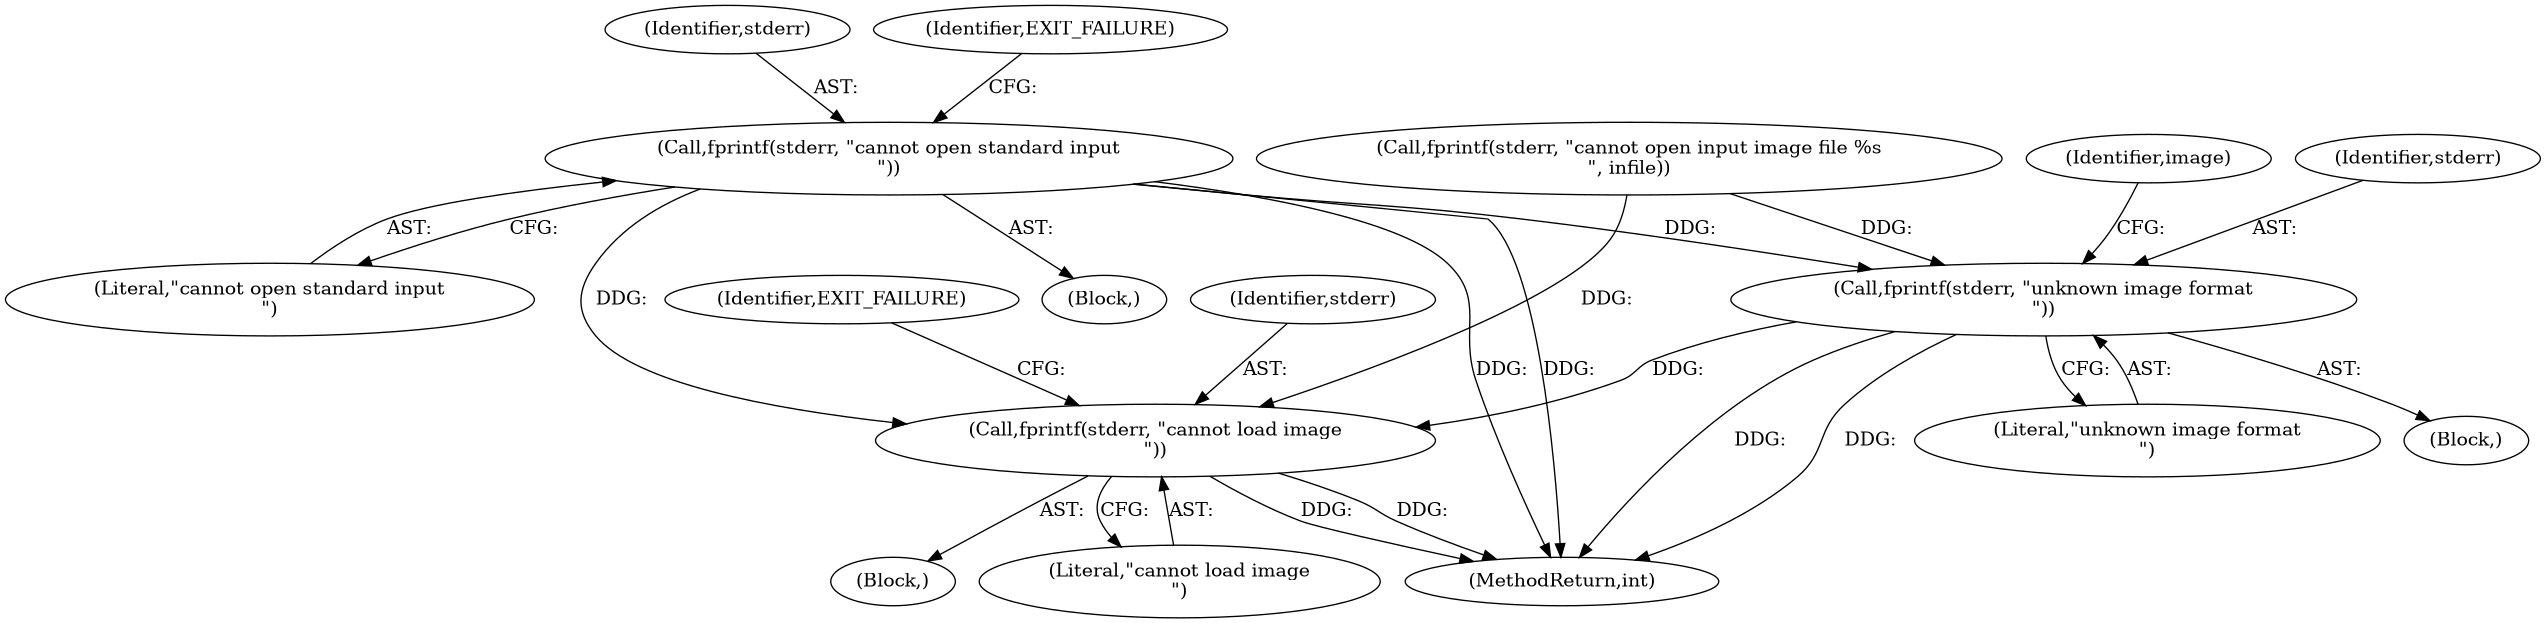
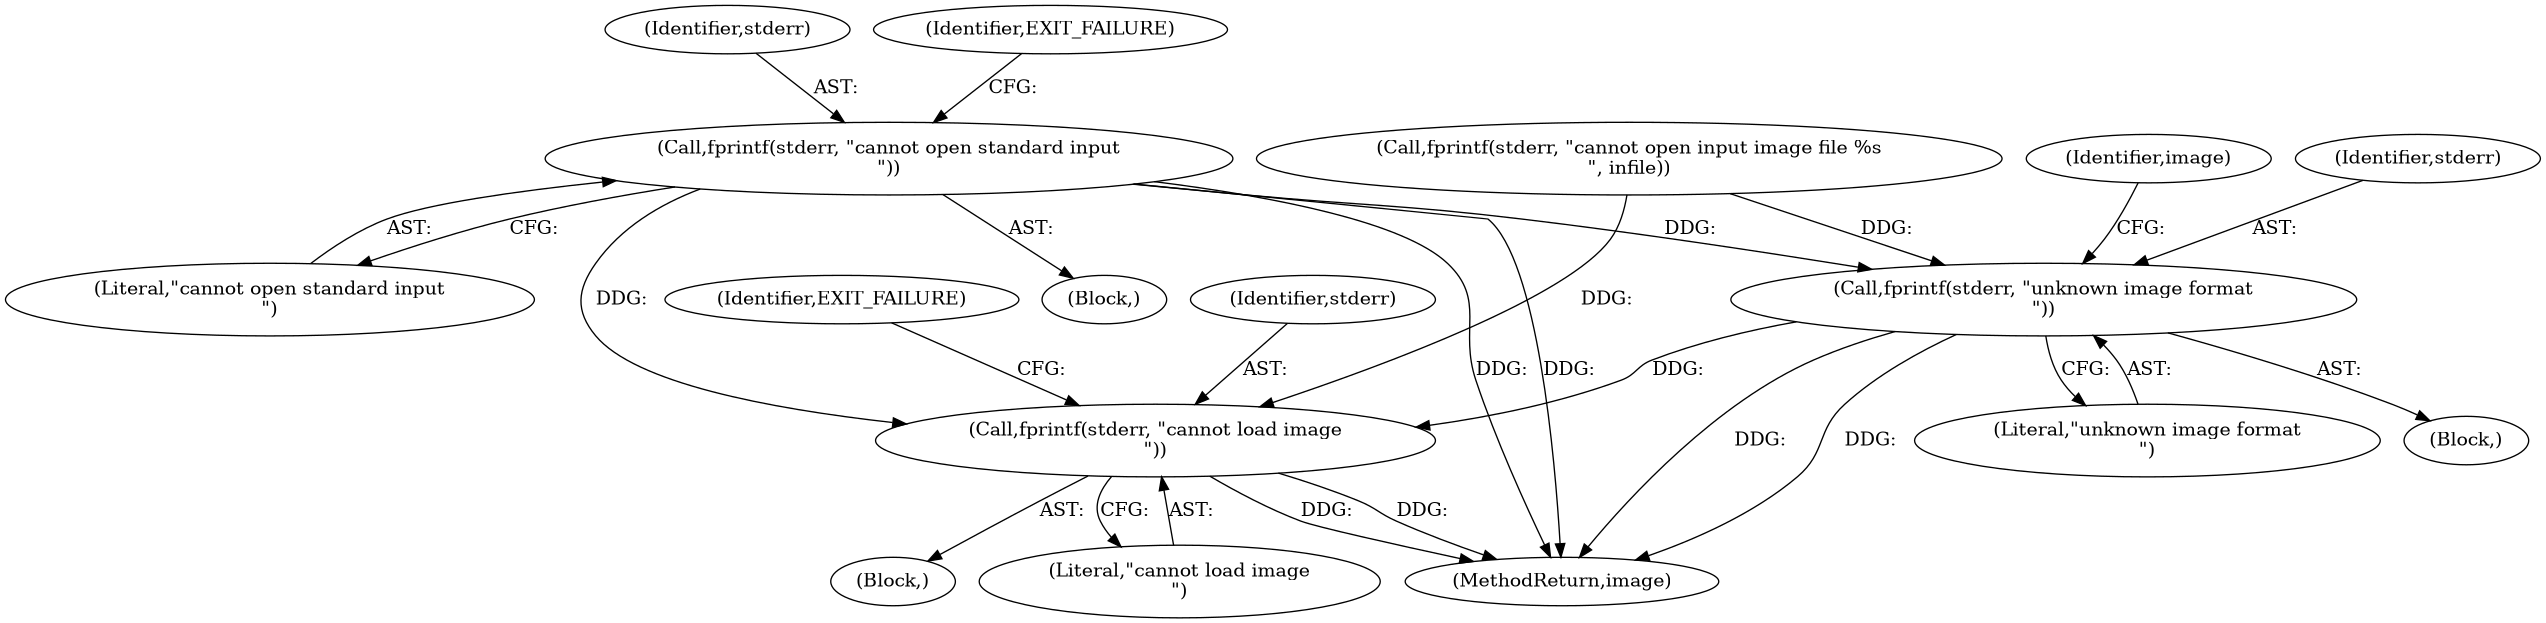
(1562, 582) -> (1562, 582)
